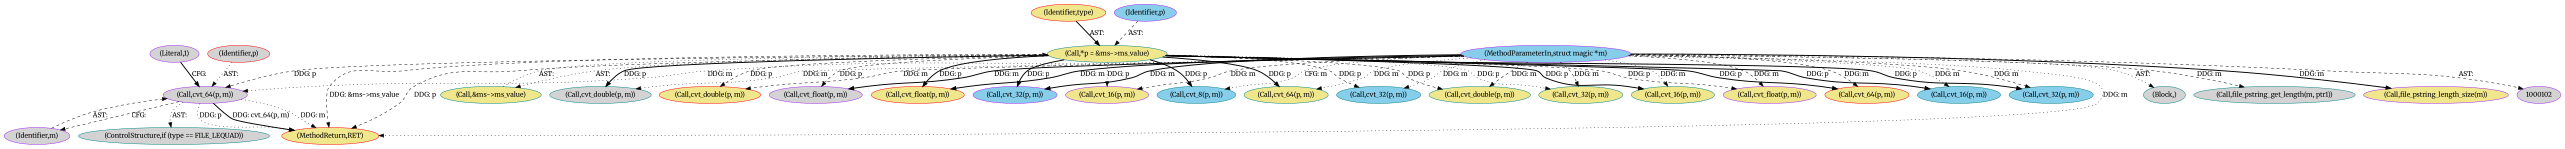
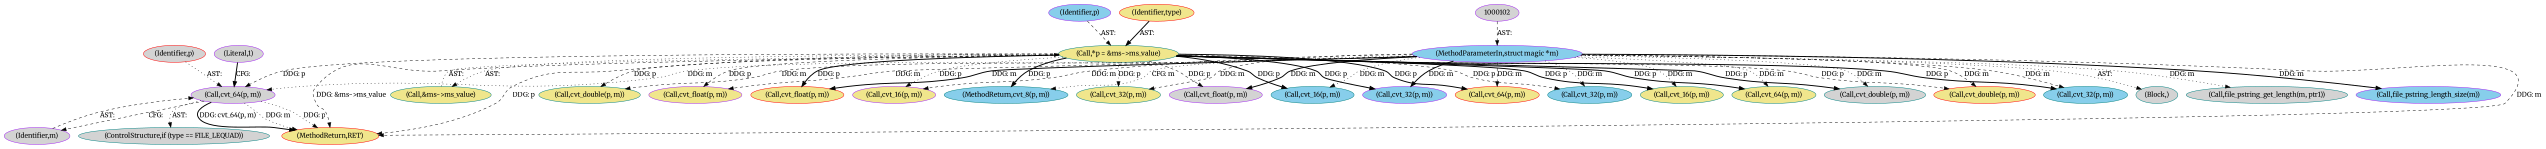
(1936, 60) -> (2033, 66)
(2164, 64) -> (1497, 31)
(1196, 95) -> (1006, 95)
(2436, 95) -> (2428, 95)
(1488, 129) -> (1929, 121)
